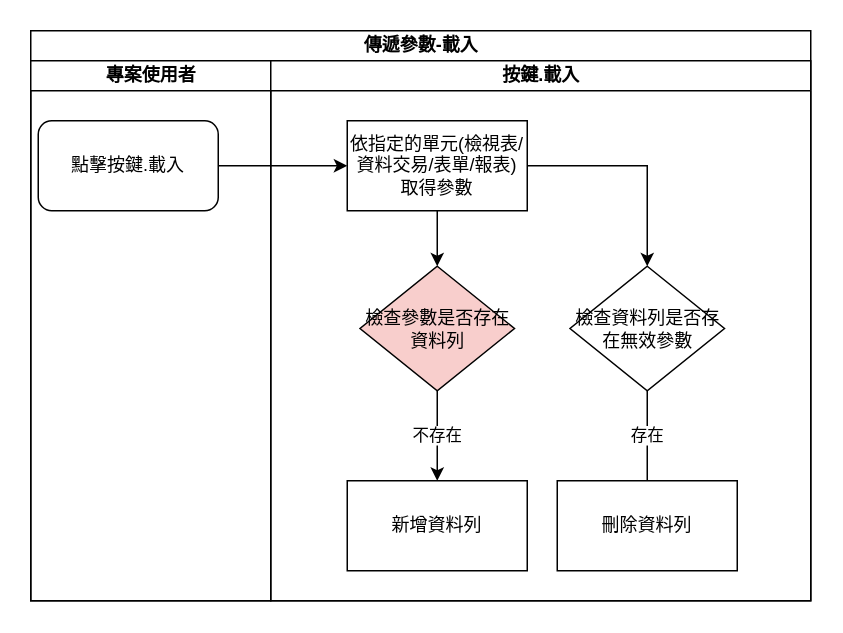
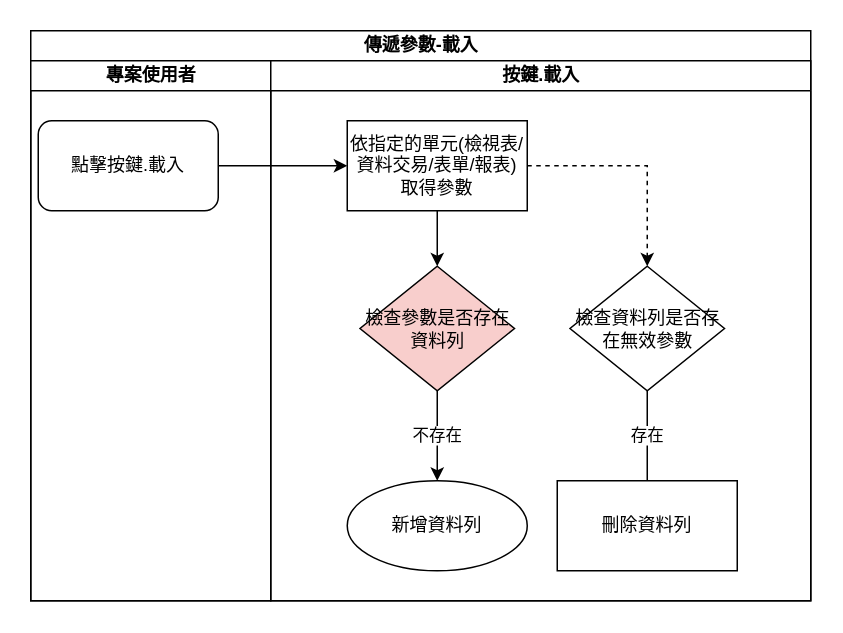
(632, 166) -> (632, 166)
(437, 526) -> (437, 526)
